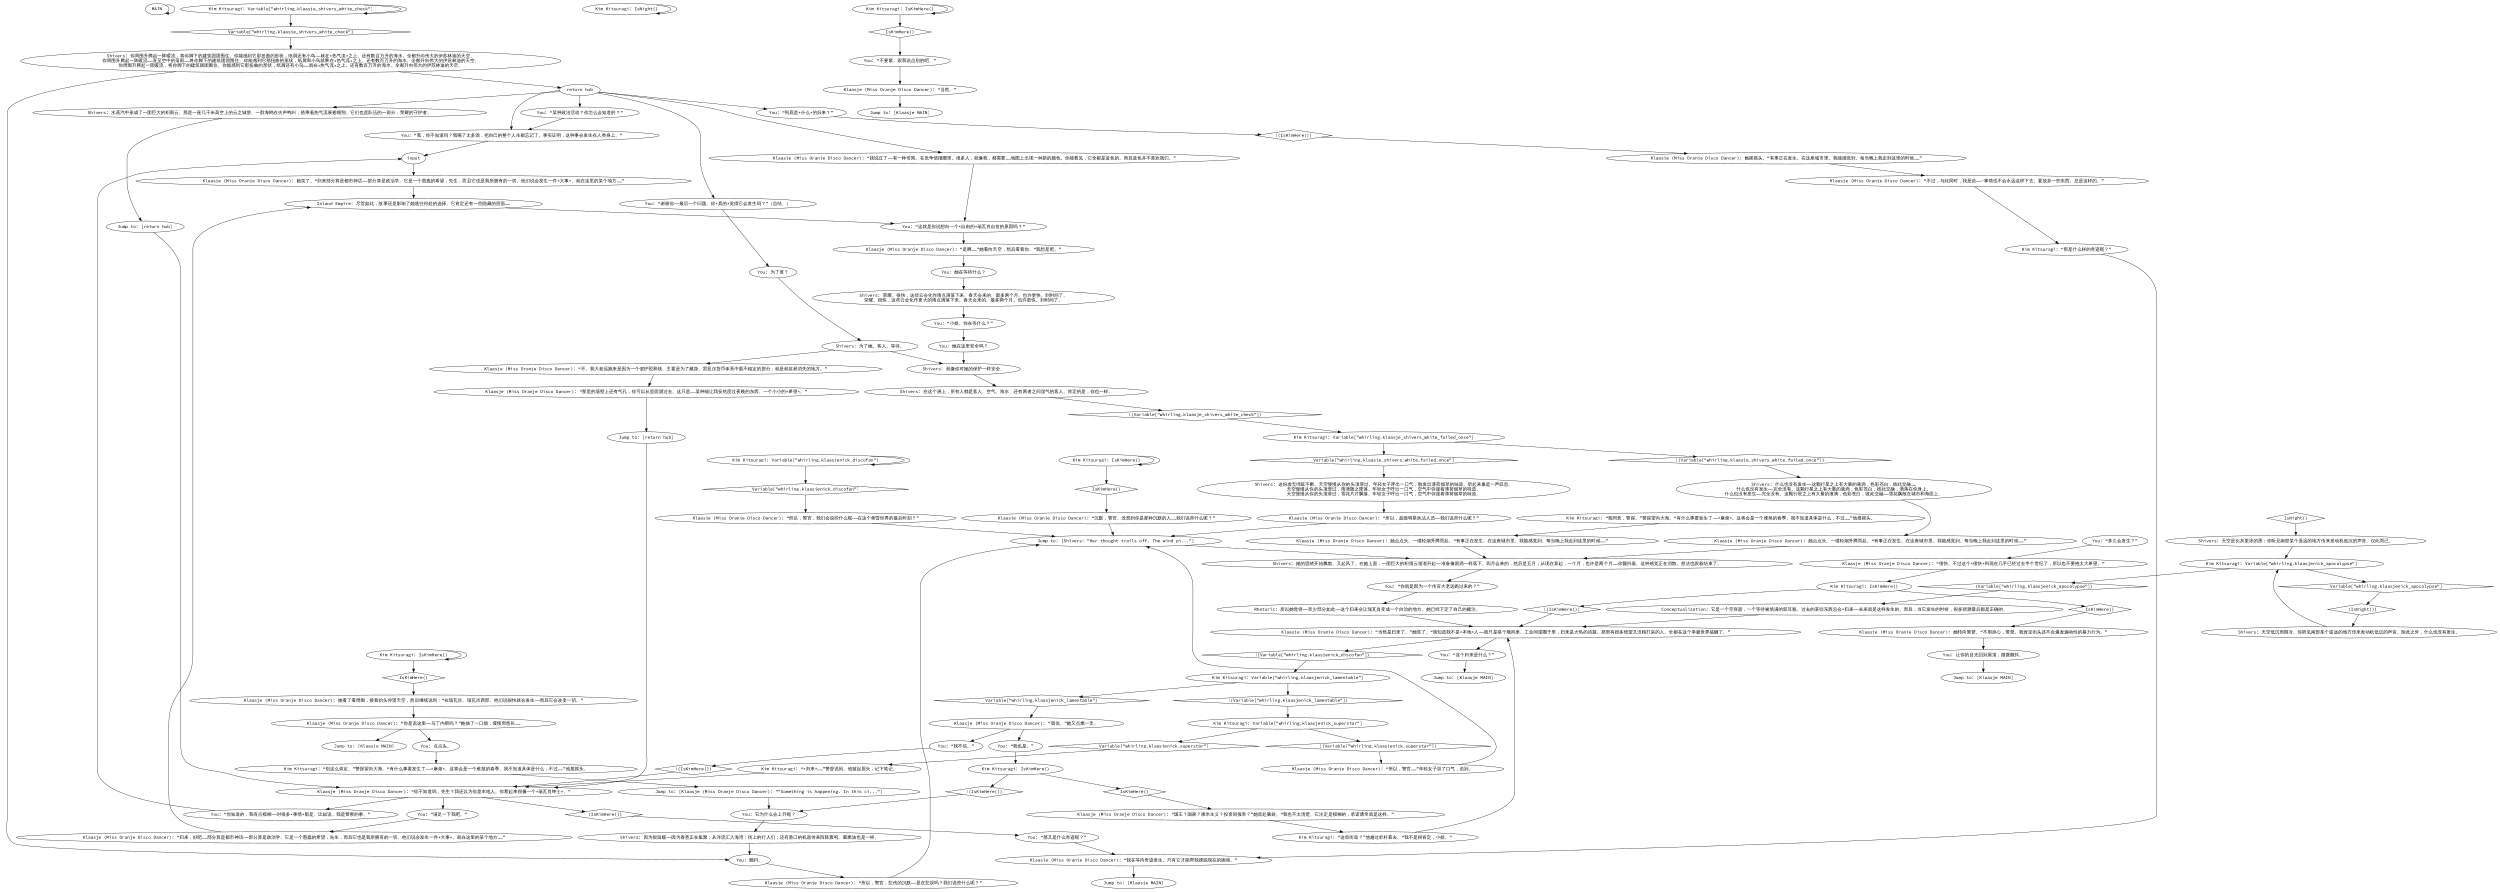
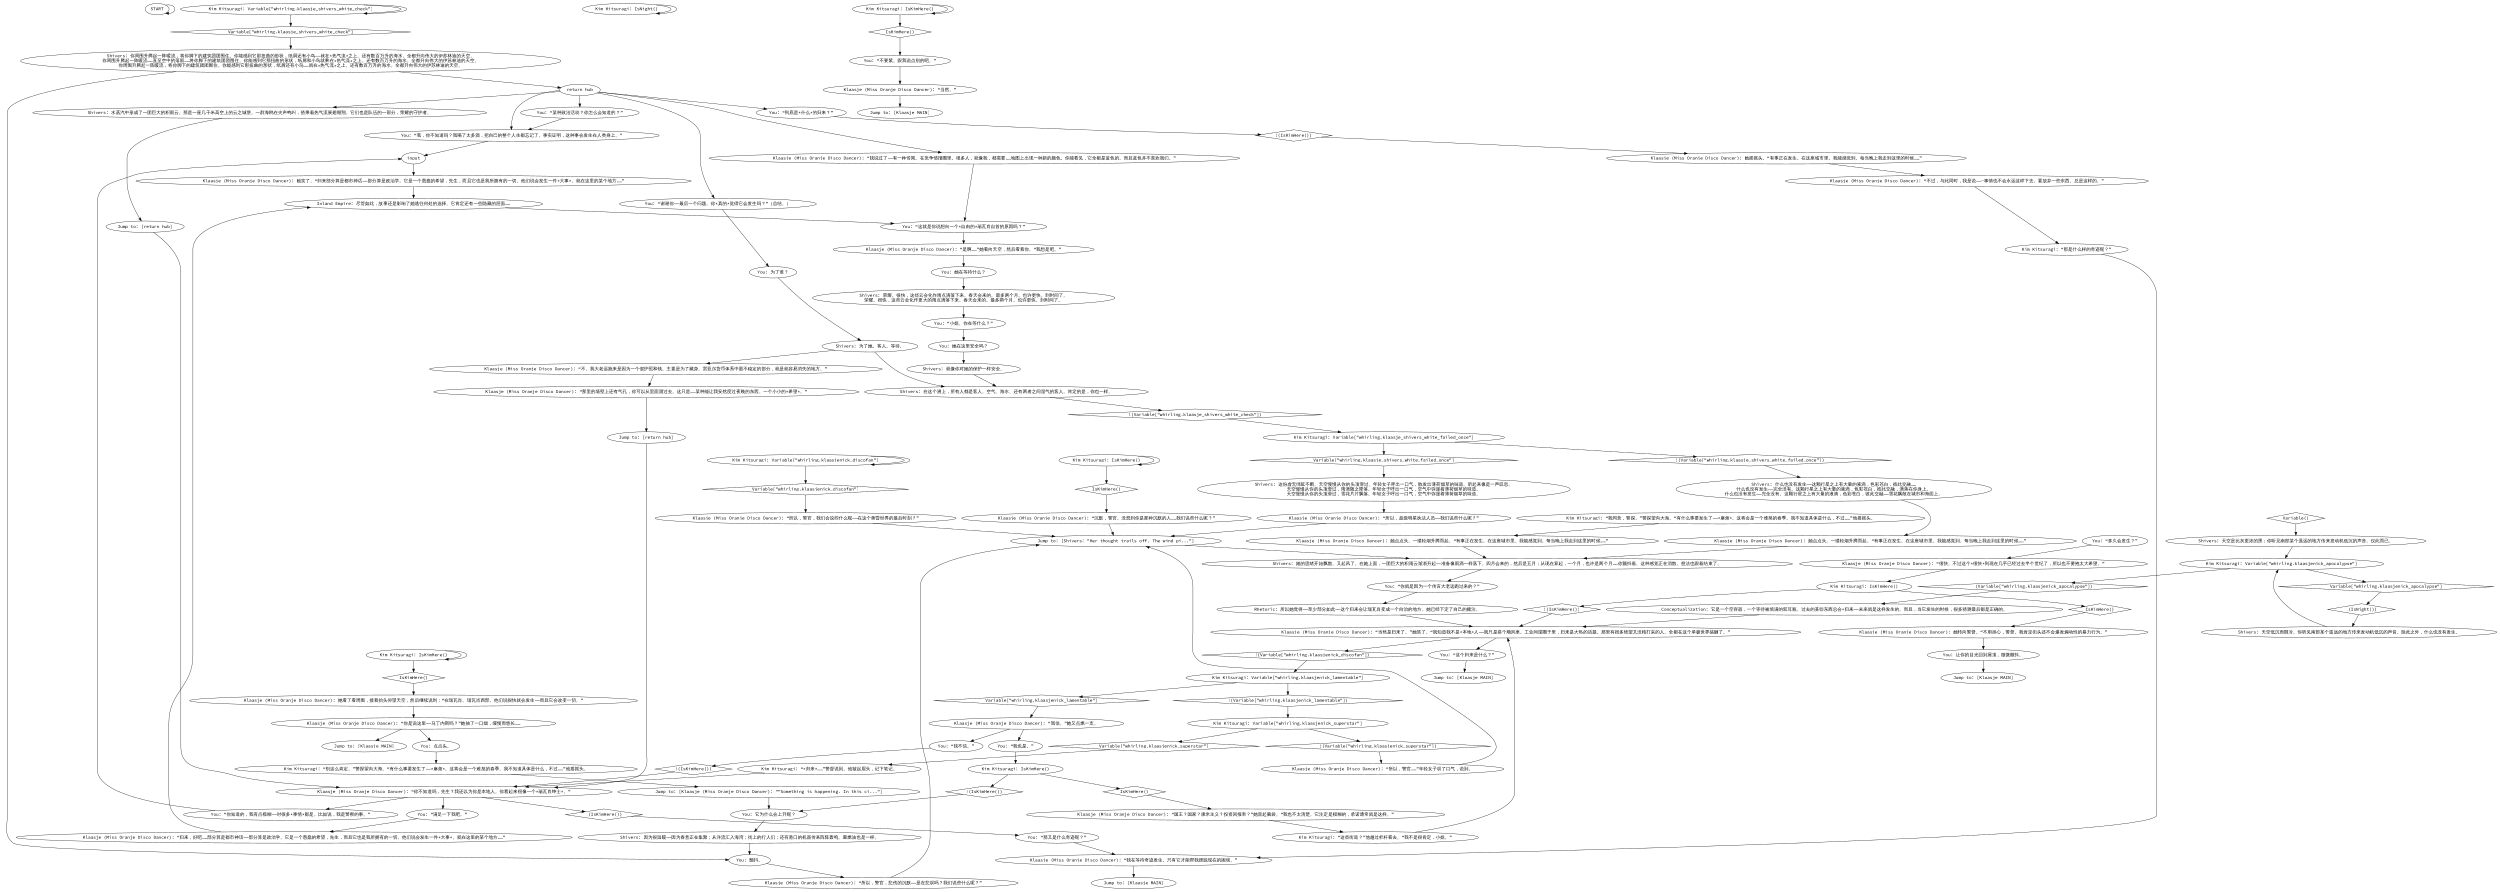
(157, 9) -> (157, 9)
(915, 357) -> (905, 375)
(2296, 518) -> (2296, 518)
